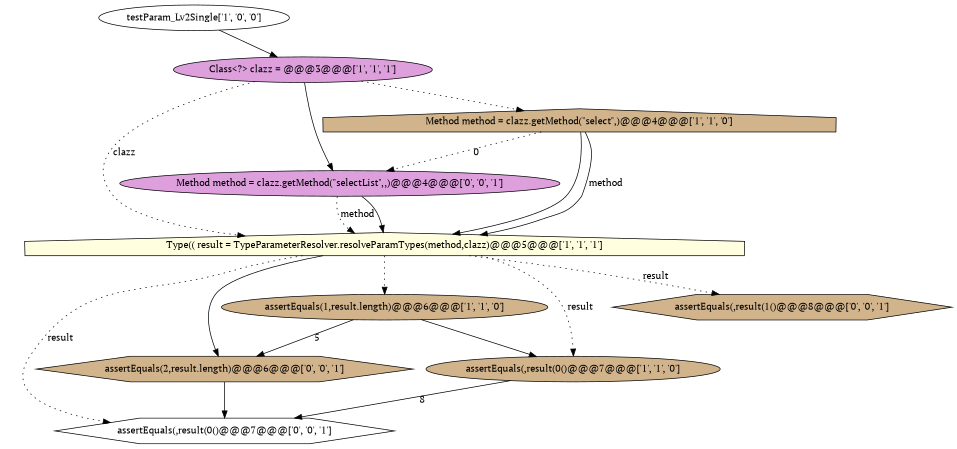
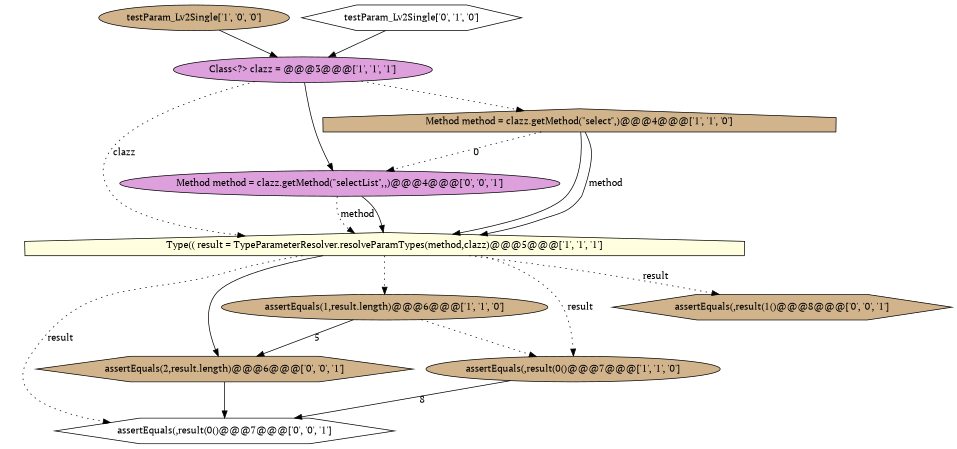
(194, 18) -> (194, 18)
none -> (412, 18)
(476, 337) -> (476, 337)
